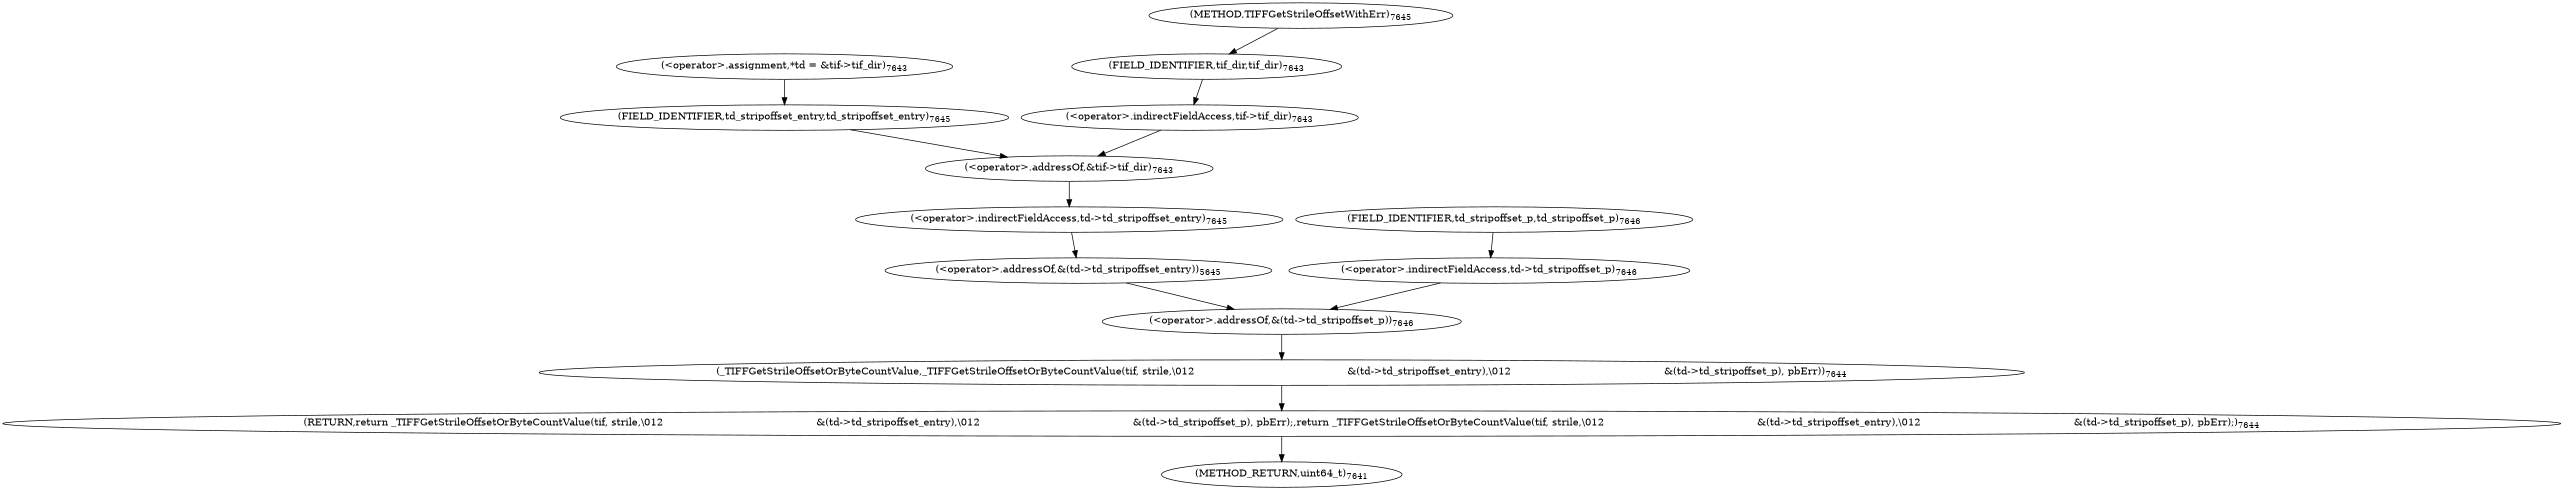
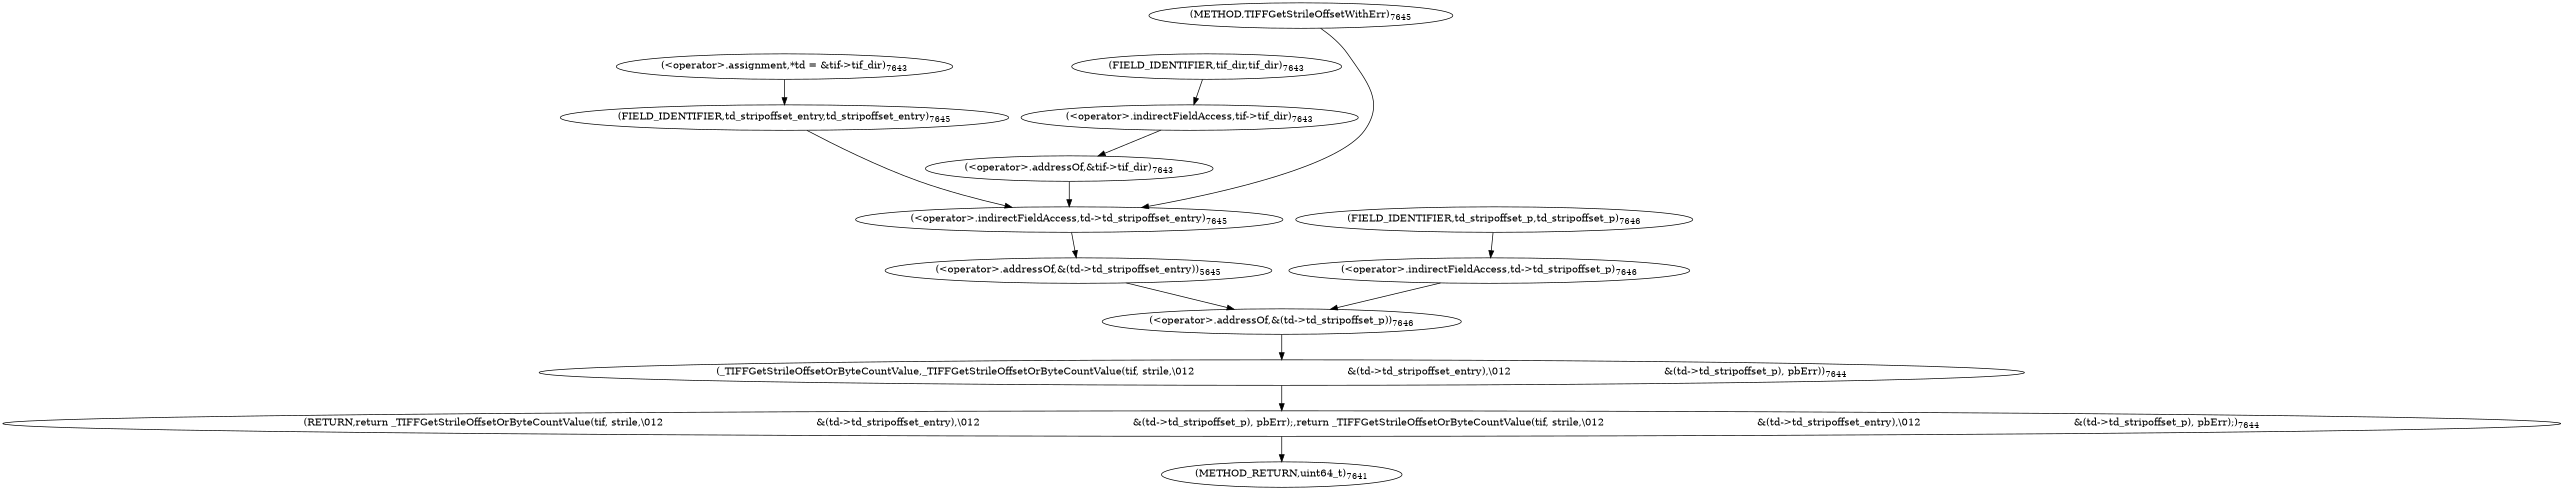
(1257, 39) -> (1320, 160)
(925, 143) -> (903, 175)
